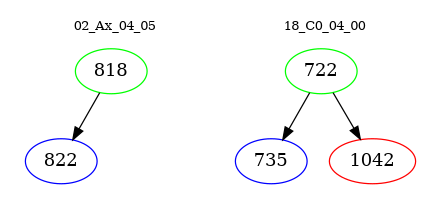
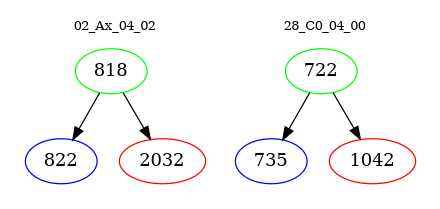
(115, 27) -> (115, 27)
(325, 27) -> (325, 27)
none -> (162, 161)
